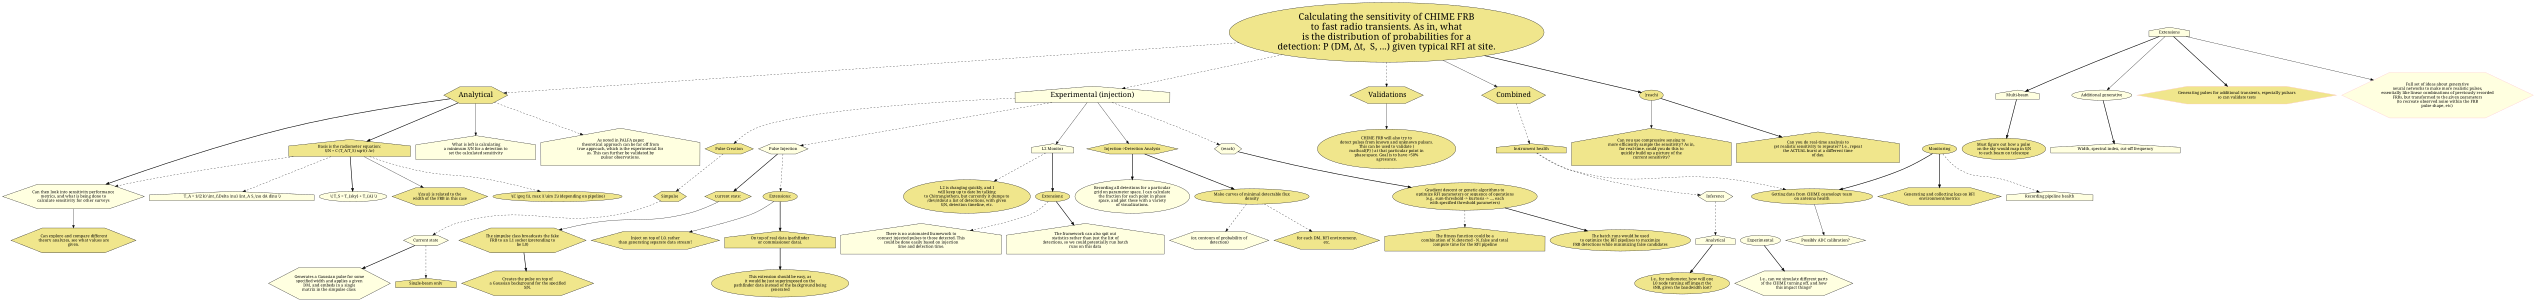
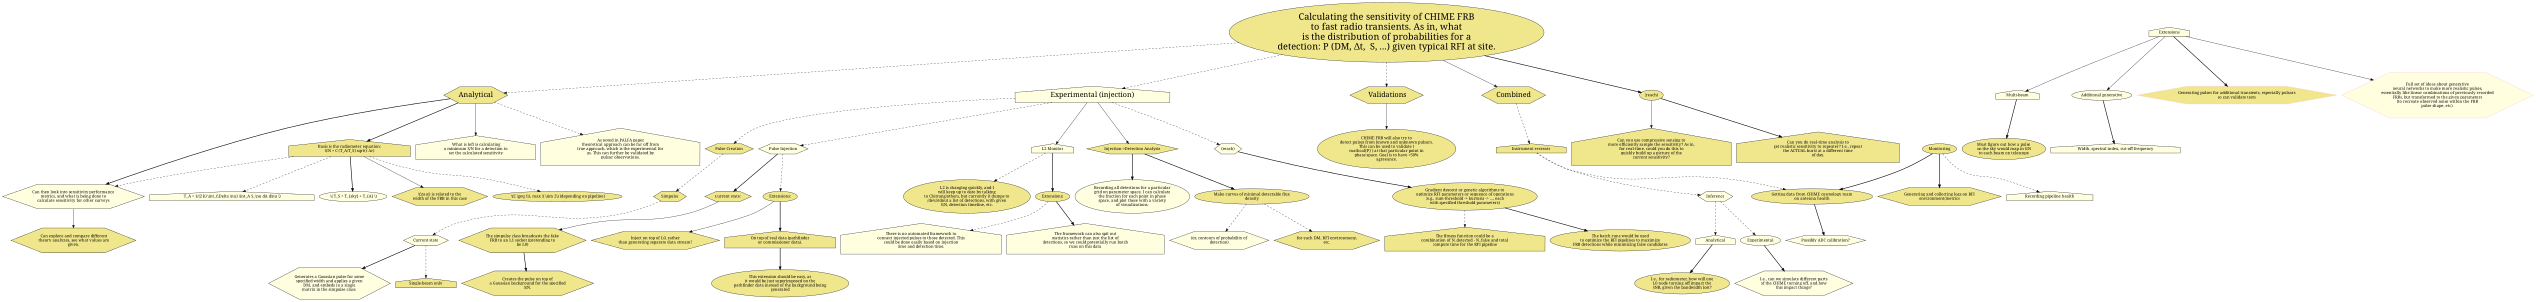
(2093, 63) -> (2093, 63)
(1531, 149) -> (1531, 149)
none -> (1737, 217)
(1819, 218) -> (1819, 218)
